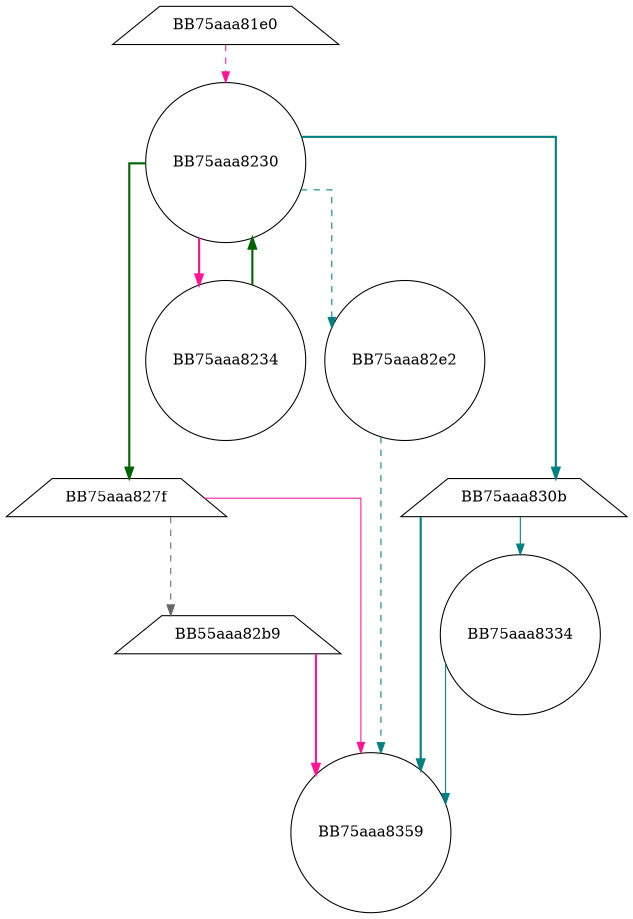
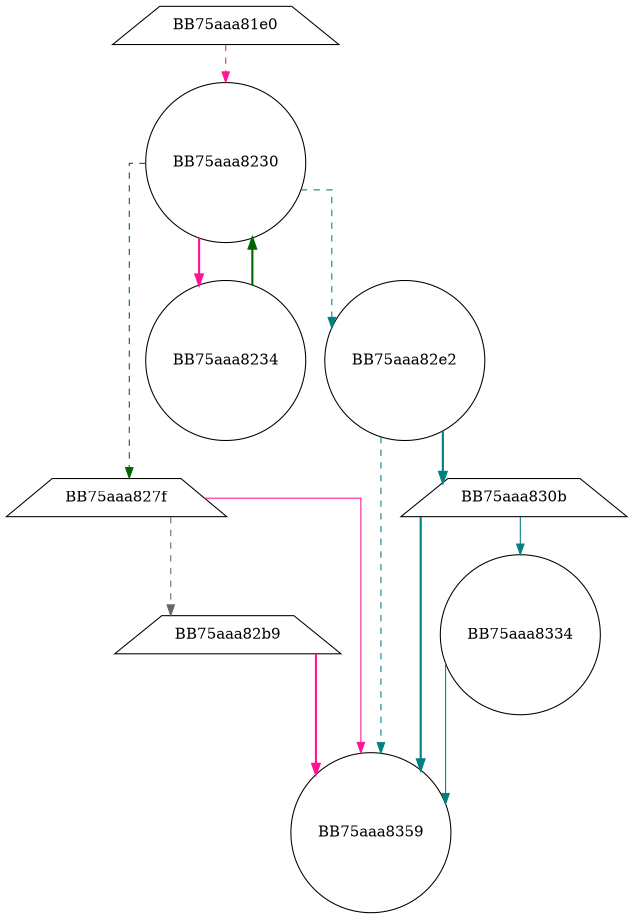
(556, 175) -> (443, 451)
(129, 307) -> (129, 307)
(228, 635) -> (228, 635)
